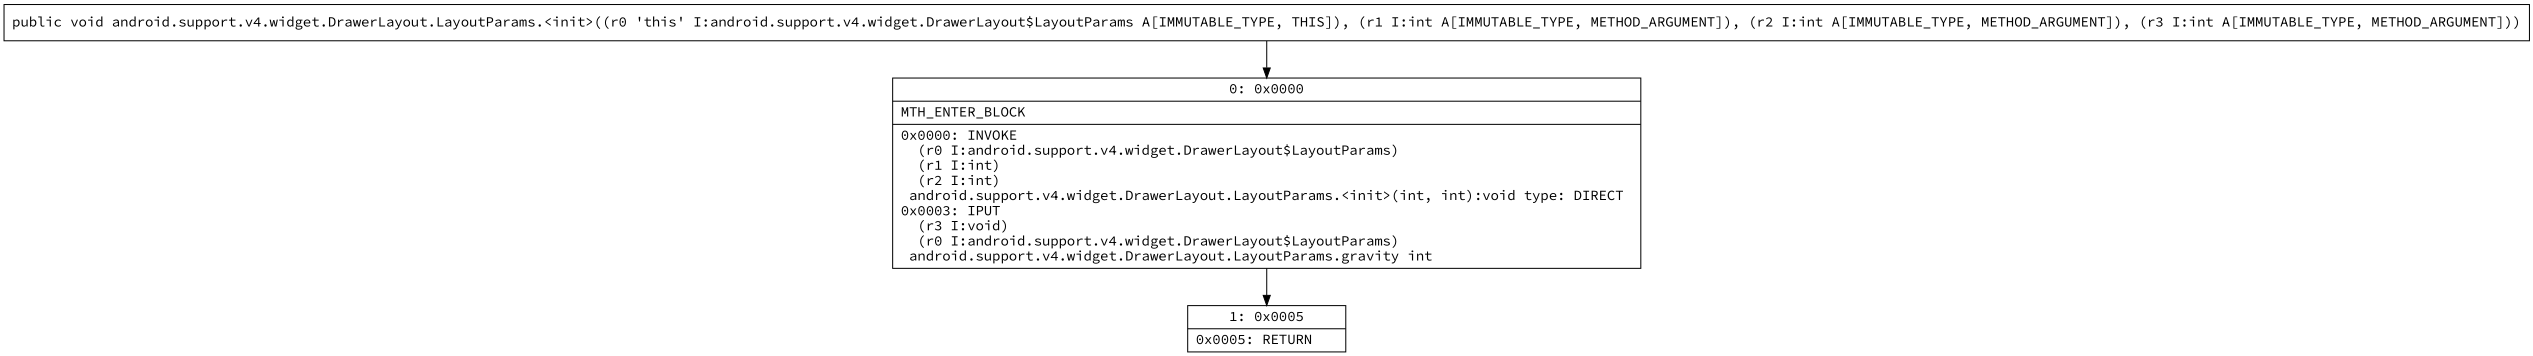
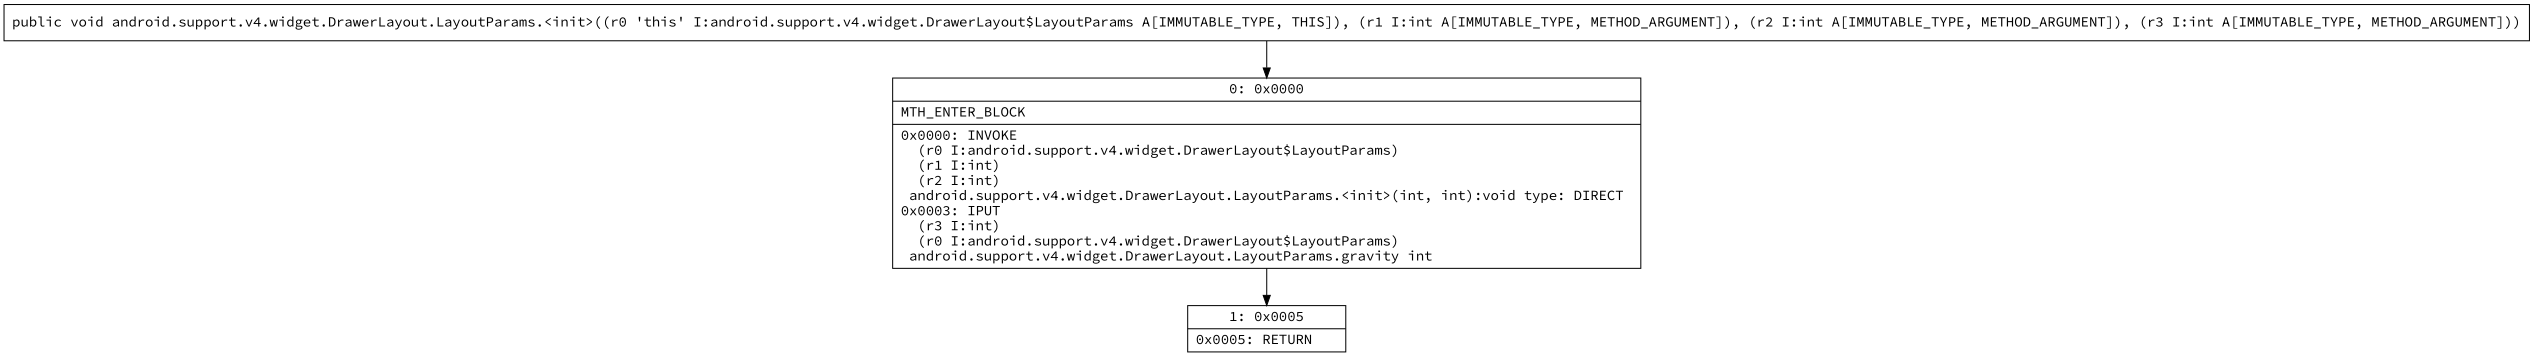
(955, 226) -> (951, 226)
